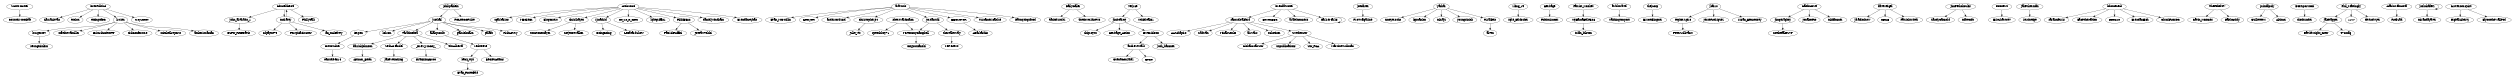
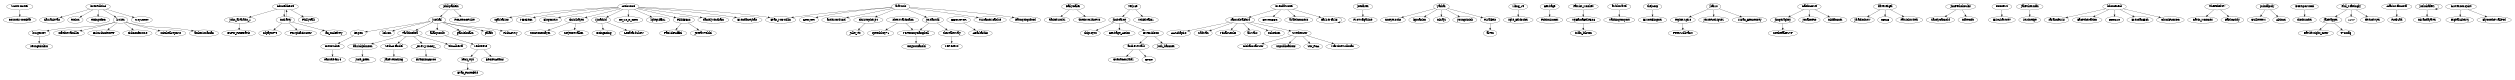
none -> (704, 11)
(928, 13) -> none
(362, 60) -> (362, 60)
